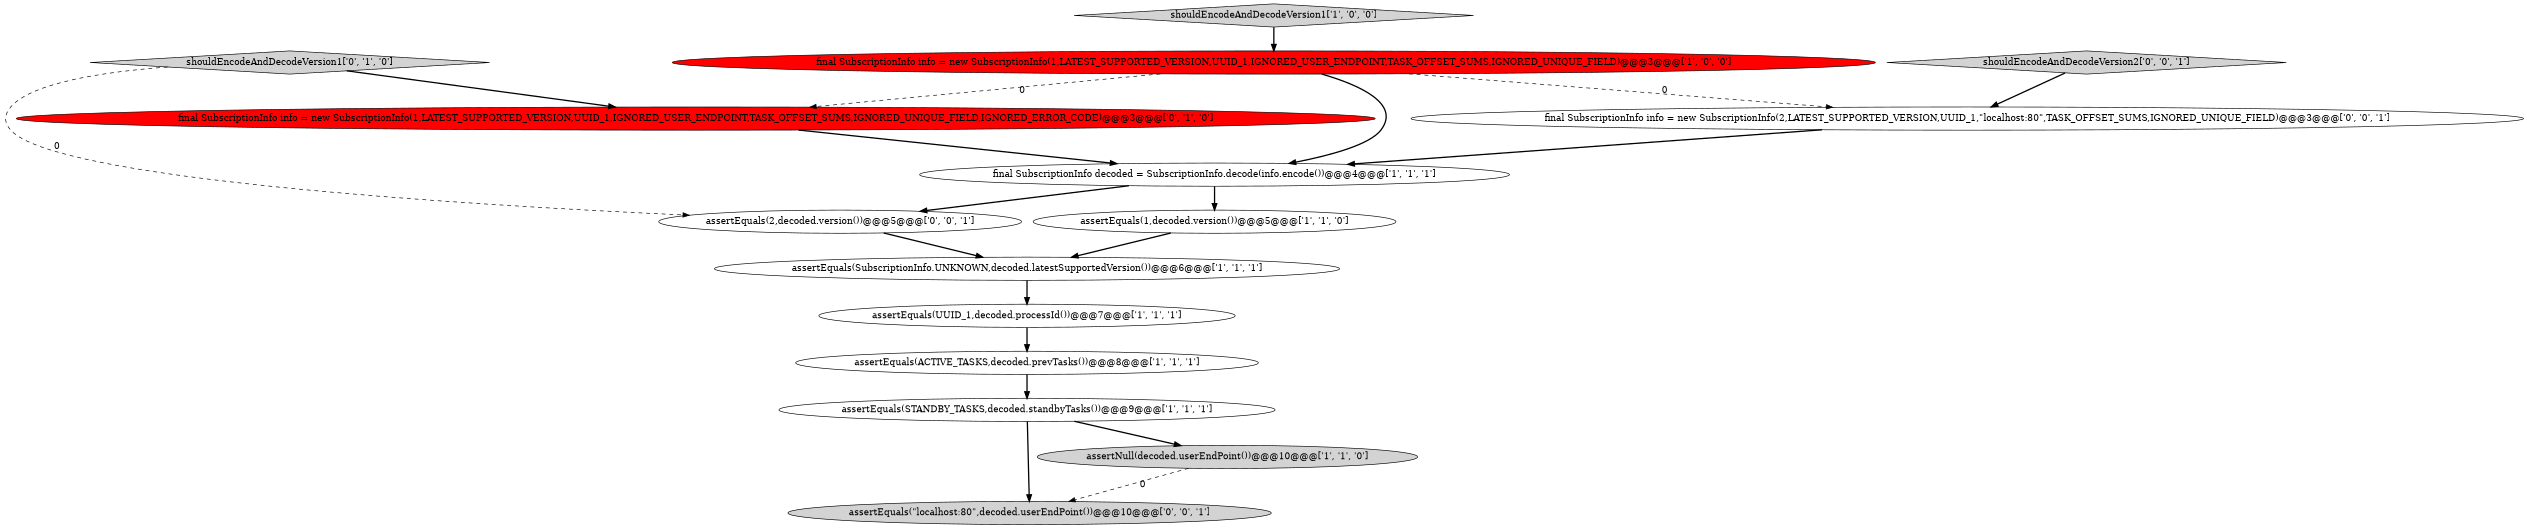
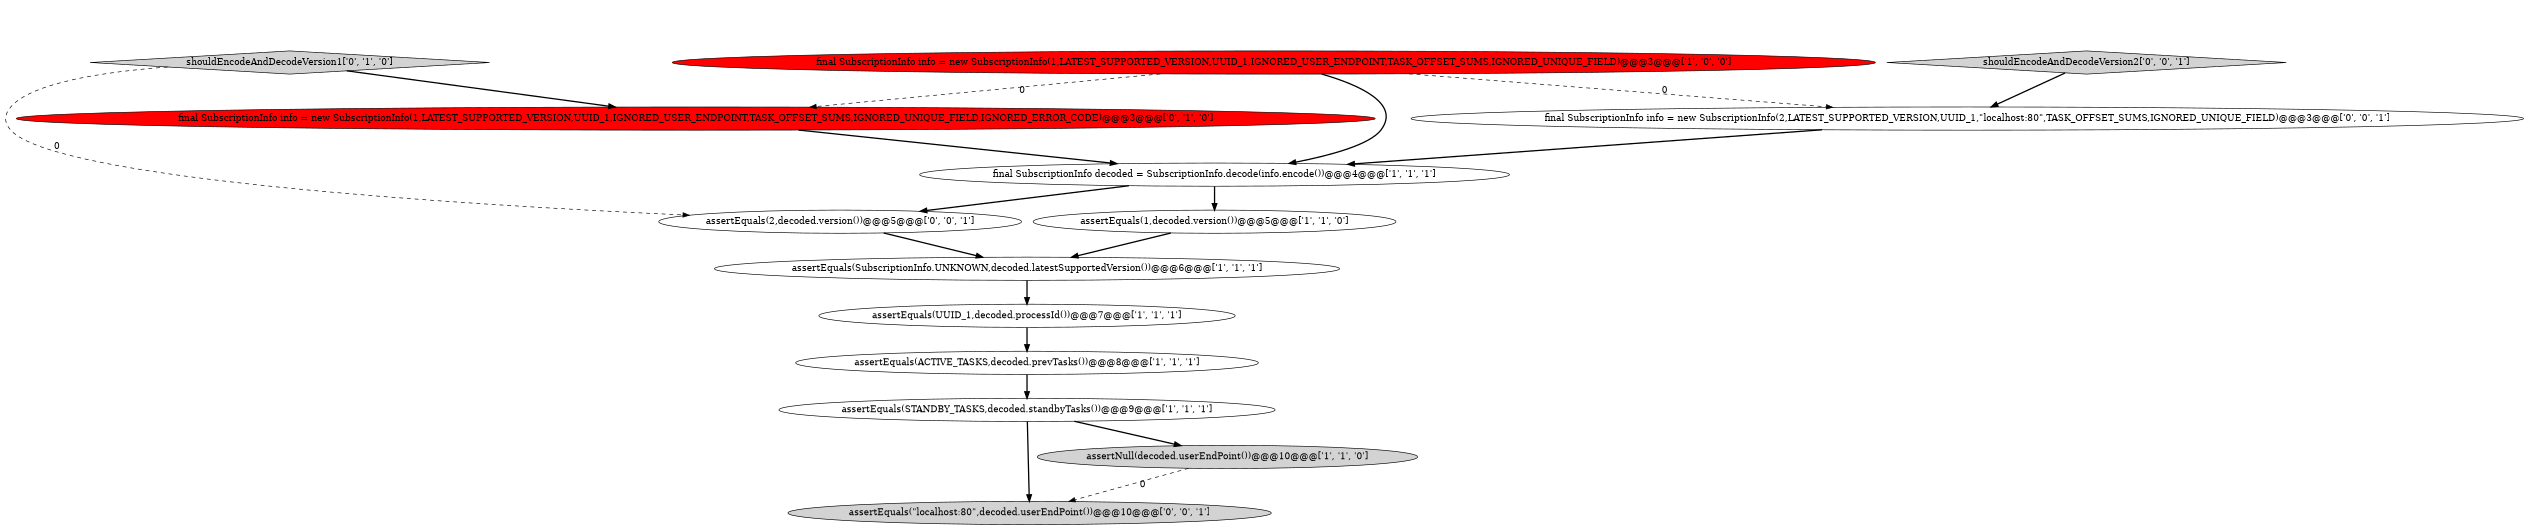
(1274, 15) -> none
